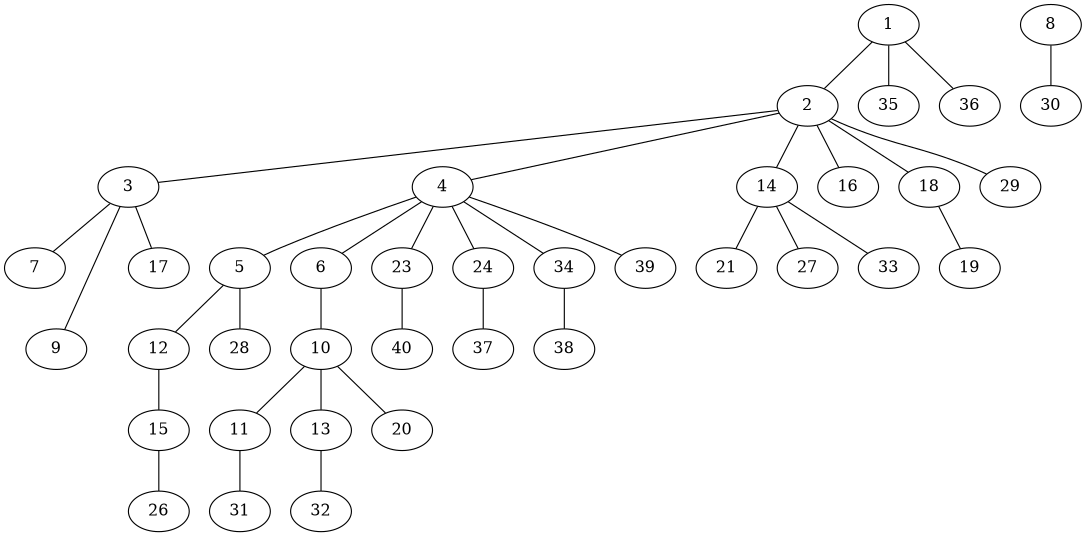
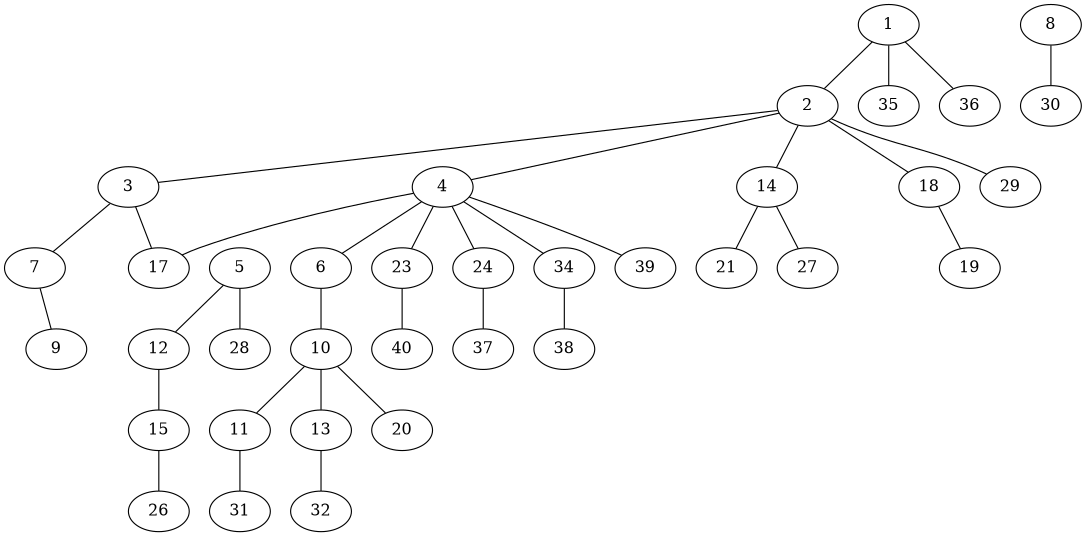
(848, 187) -> none
(339, 225) -> (296, 219)
(92, 268) -> (46, 309)
(889, 268) -> none
